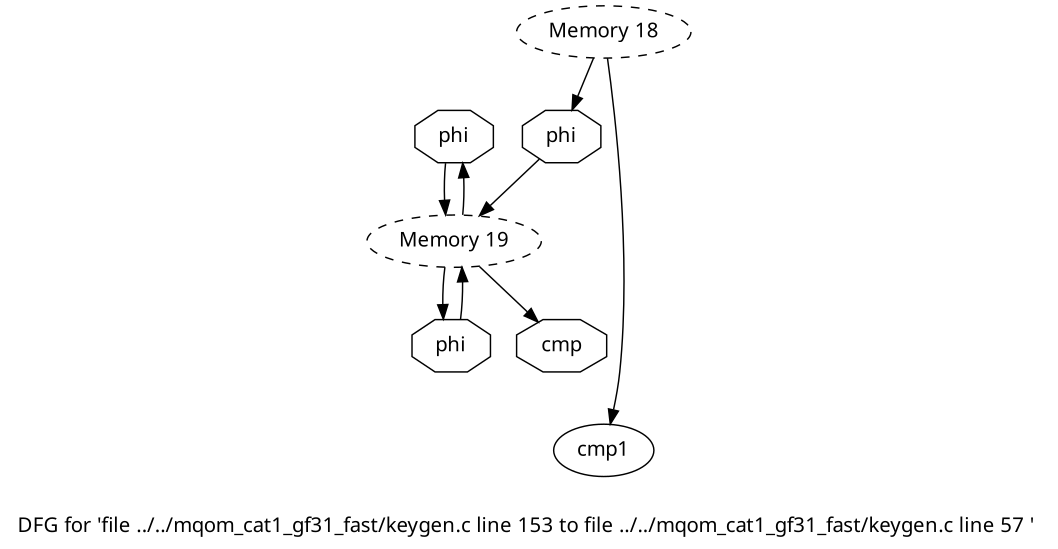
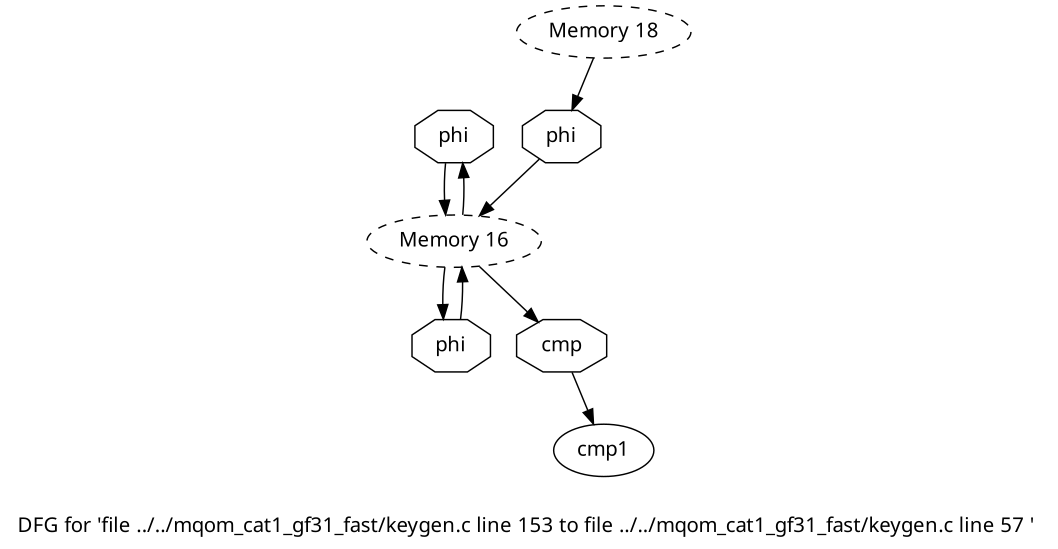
(623, 234) -> (580, 391)
(454, 241) -> (454, 241)
